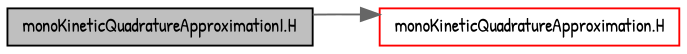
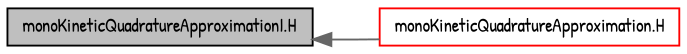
(337, 14) -> (355, 40)
